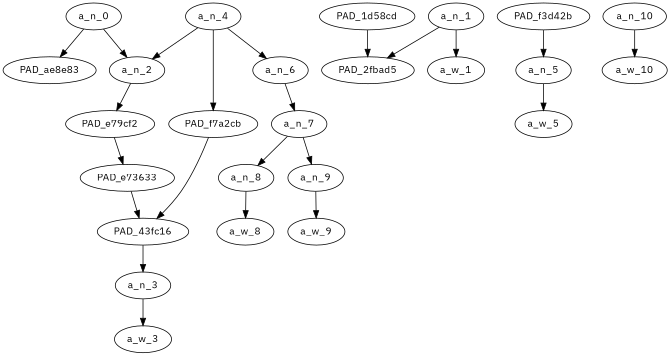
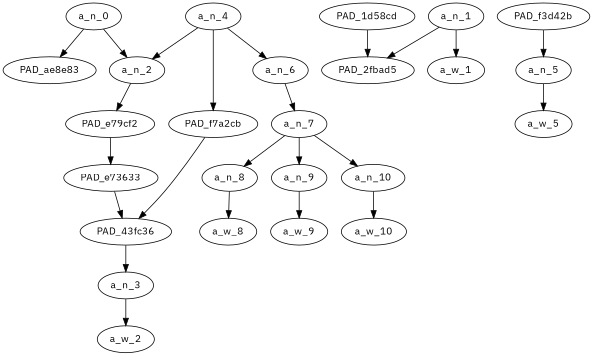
none -> (333, 148)
(143, 232) -> (126, 232)
(143, 339) -> (126, 339)
